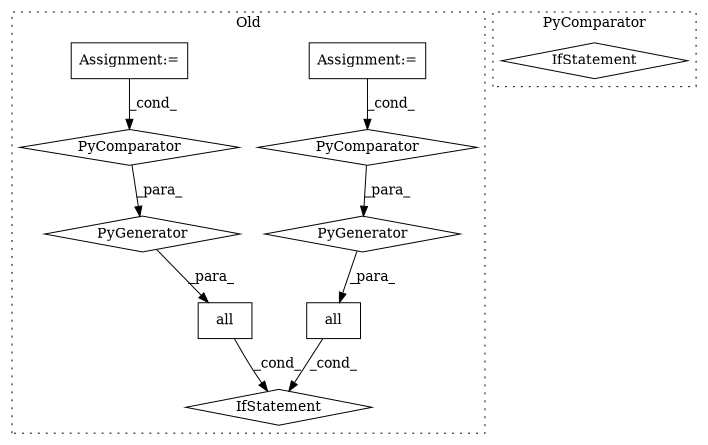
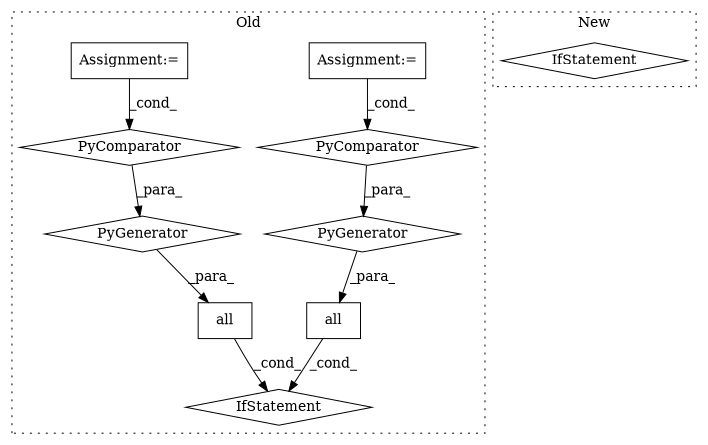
(595, 23) -> (595, 23)
